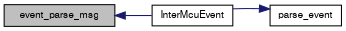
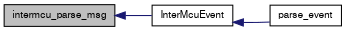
(246, 9) -> (257, 22)
(59, 16) -> (59, 16)
